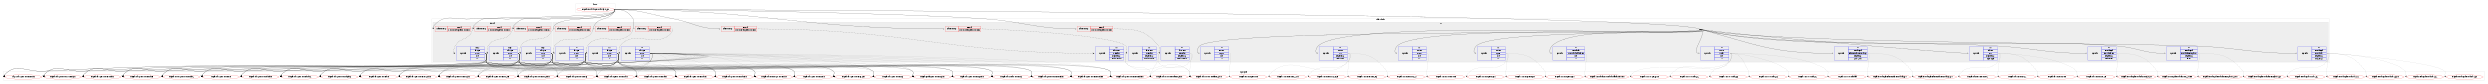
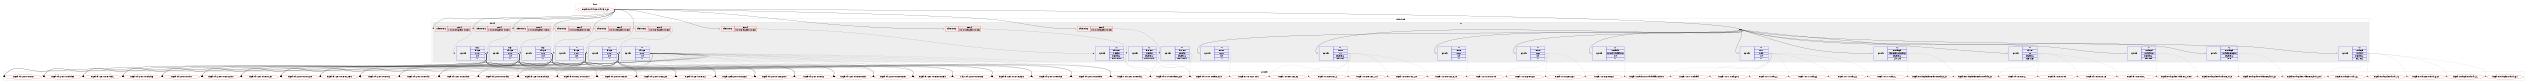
(616, 77) -> (419, 77)
(1011, 77) -> (814, 77)
(1249, 77) -> (1249, 77)
none -> (1407, 77)
(1650, 77) -> (1729, 77)
(1978, 77) -> (2136, 77)
(2177, 77) -> (2176, 77)
(2385, 77) -> (2426, 77)
